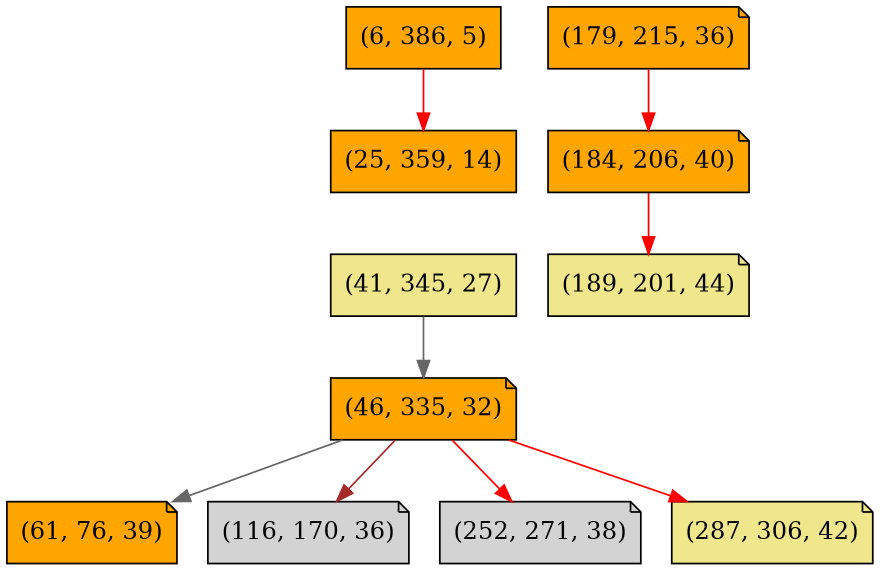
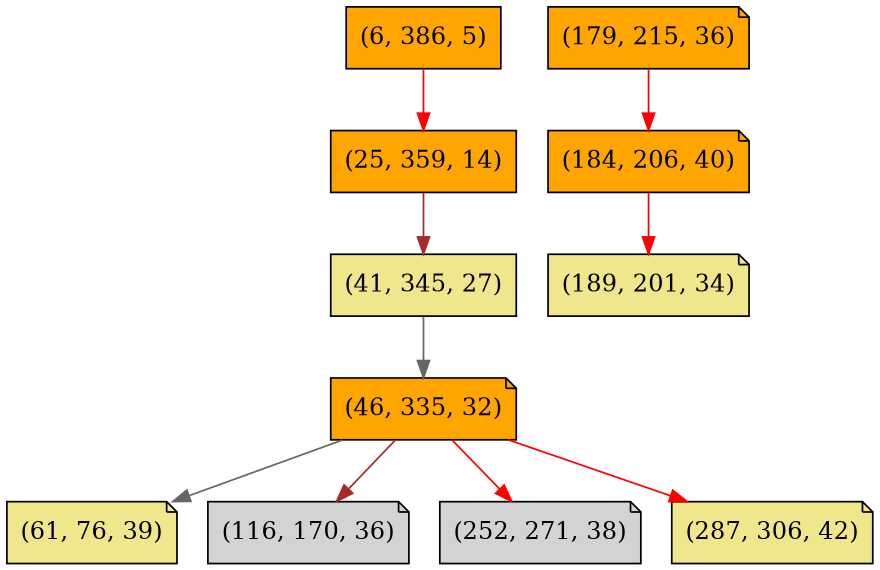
none -> (424, 215)
(649, 285) -> (649, 285)
(92, 533) -> (92, 533)
